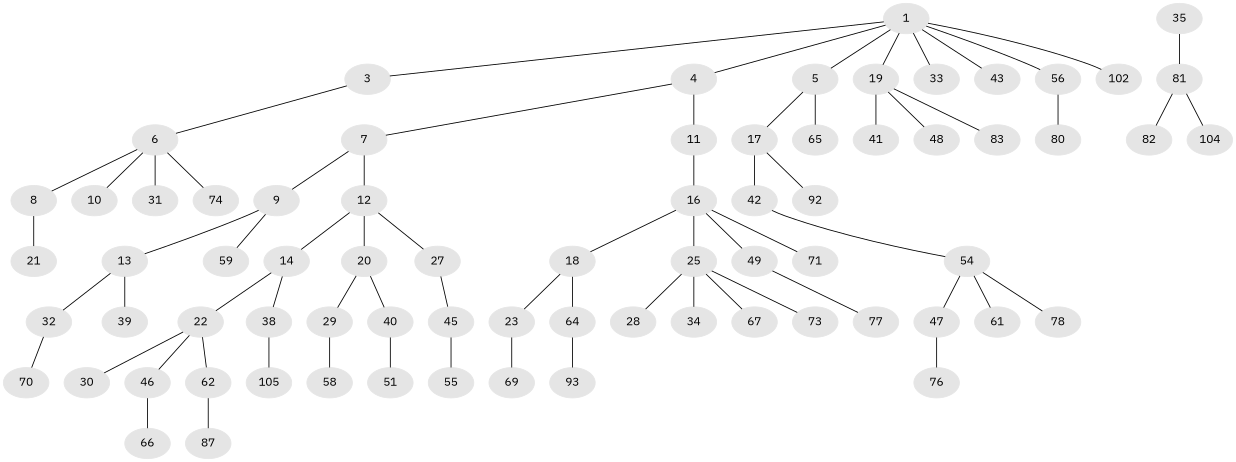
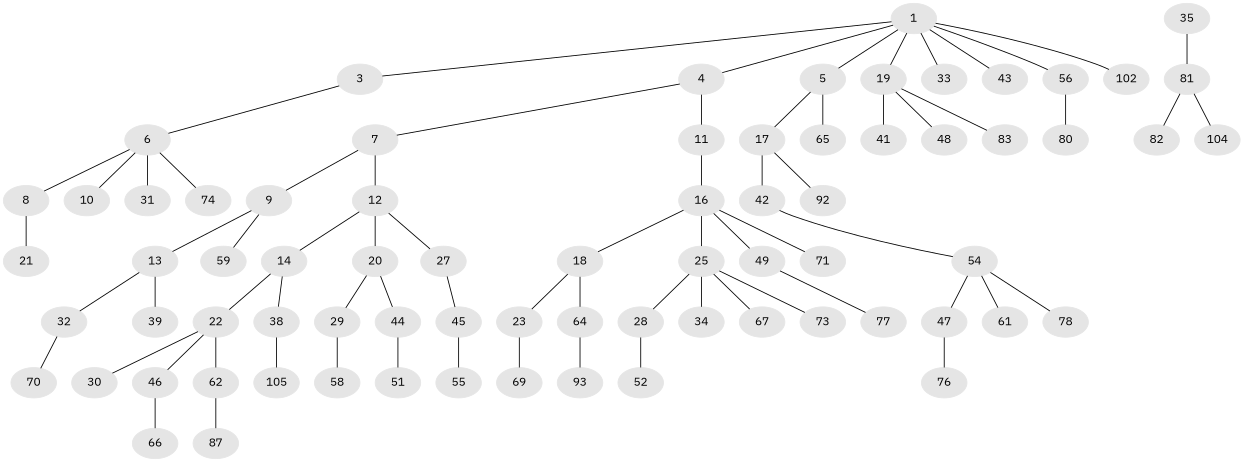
(390, 322) -> (398, 322)
none -> (641, 383)
